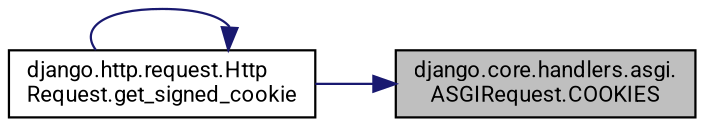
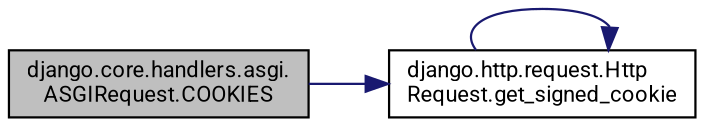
(344, 84) -> (337, 84)
